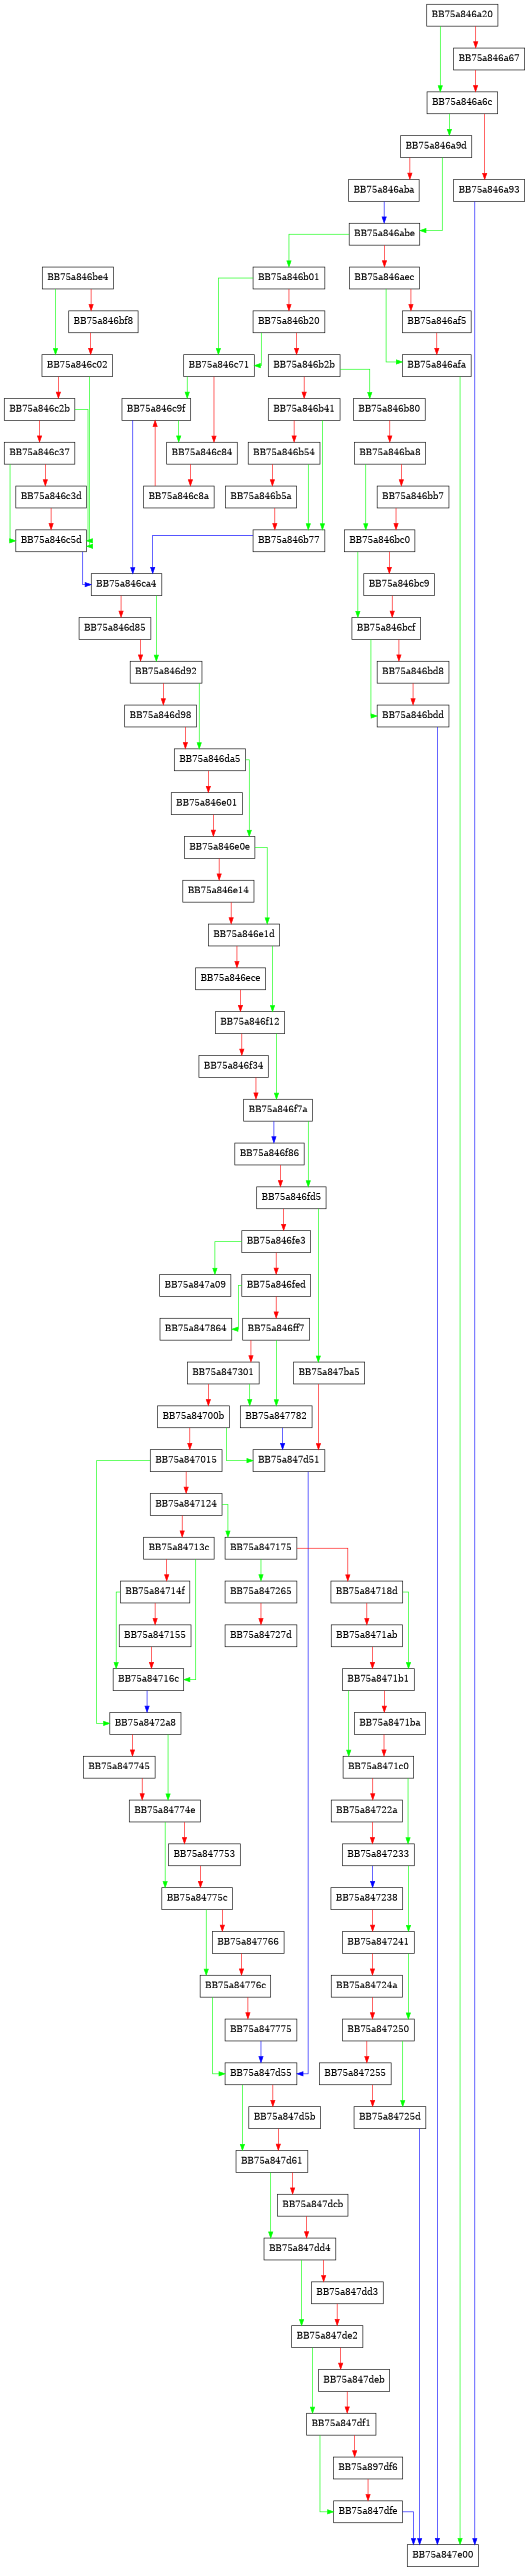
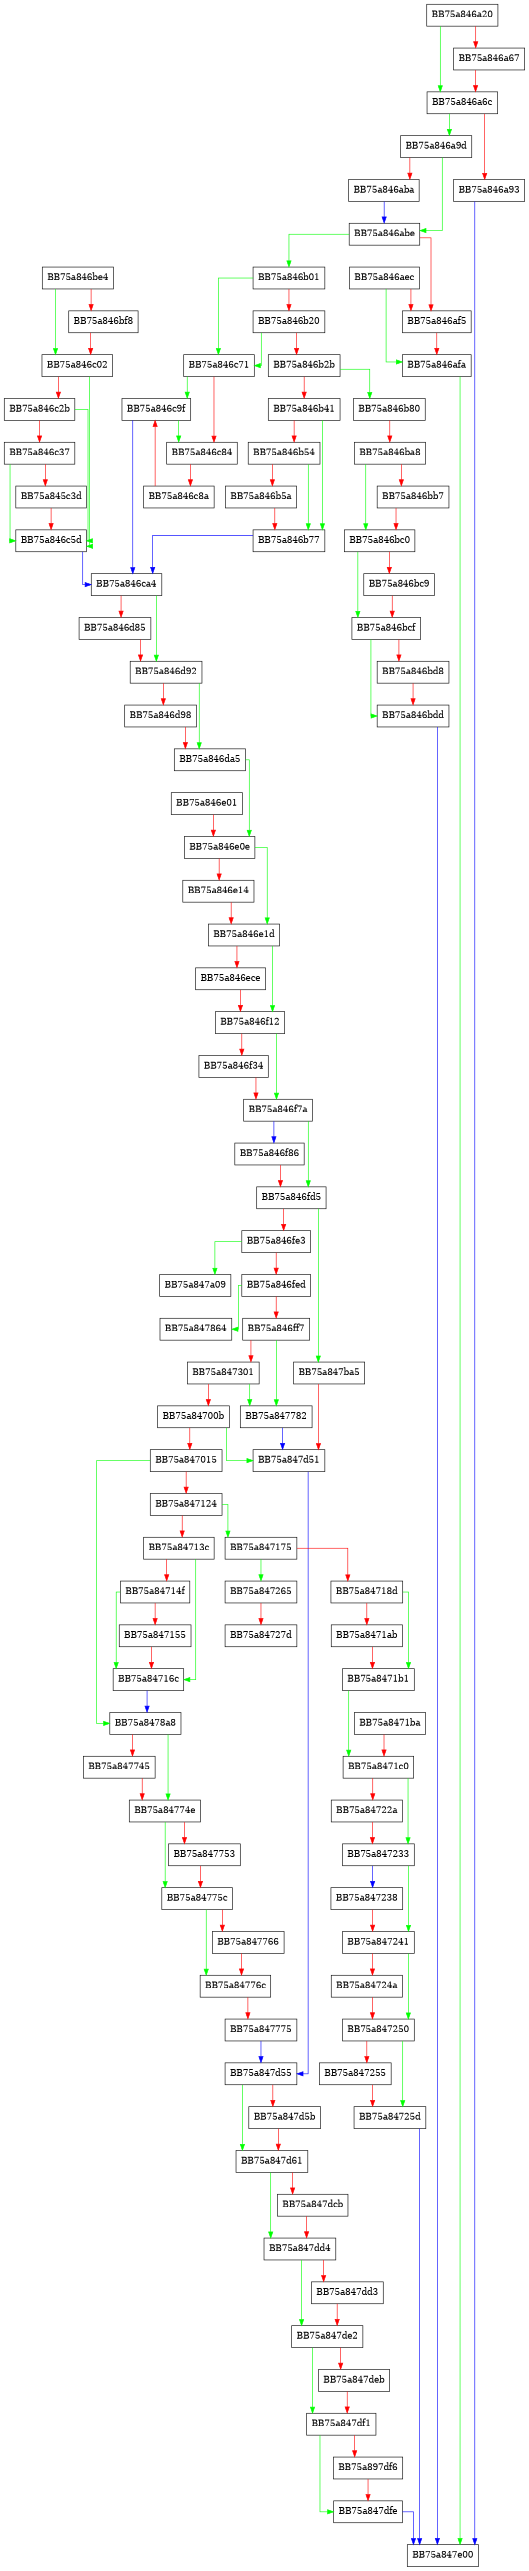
(384, 253) -> (431, 266)
(51, 497) -> (51, 497)
(208, 779) -> none
(384, 1698) -> none
(145, 1723) -> (145, 1723)
(213, 2039) -> none
